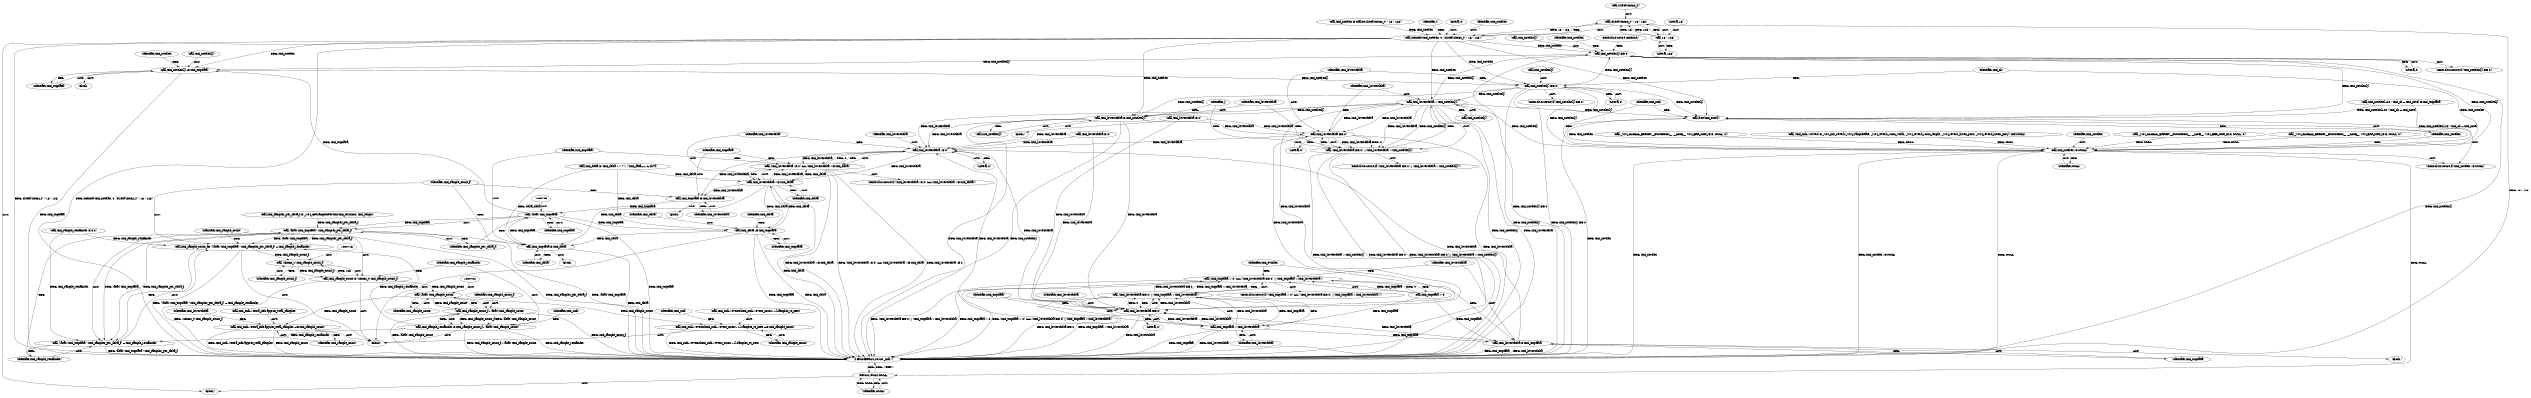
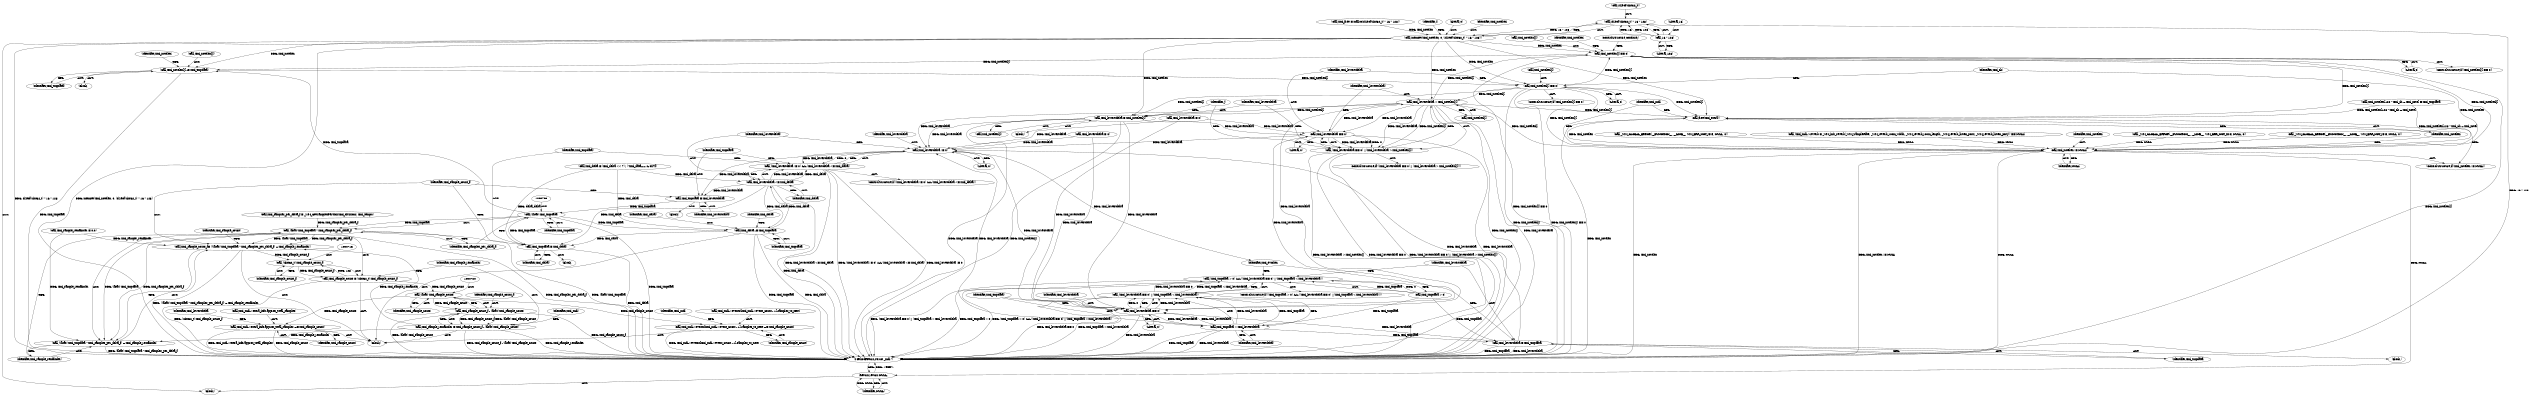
(1365, 22) -> (1365, 22)
(2476, 143) -> (2476, 143)
(859, 172) -> (1098, 210)
